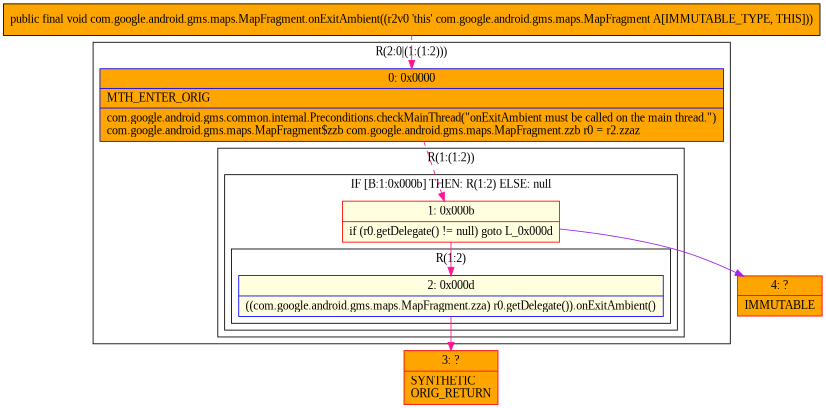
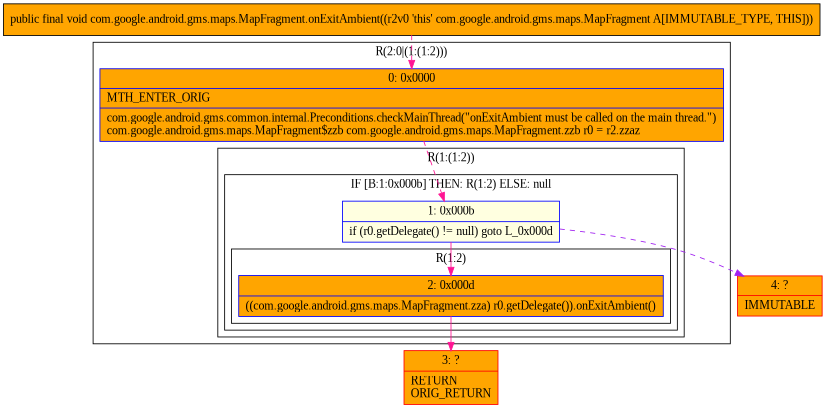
(451, 222) -> (451, 222)
(650, 243) -> (650, 243)
(451, 296) -> (451, 296)
(443, 381) -> (434, 381)
